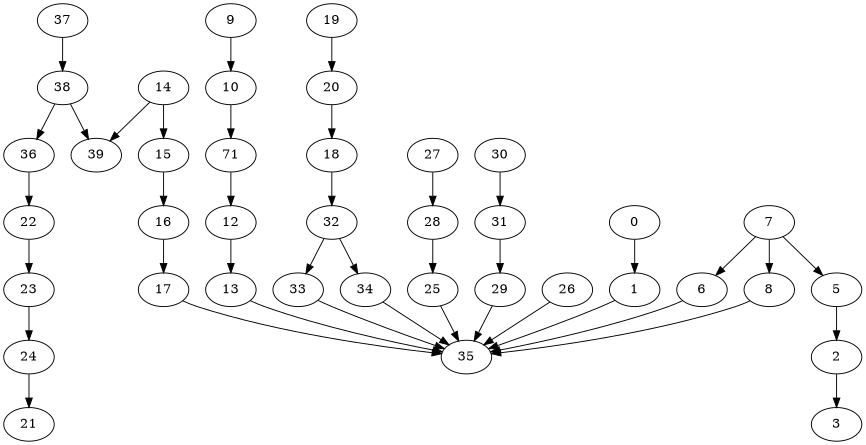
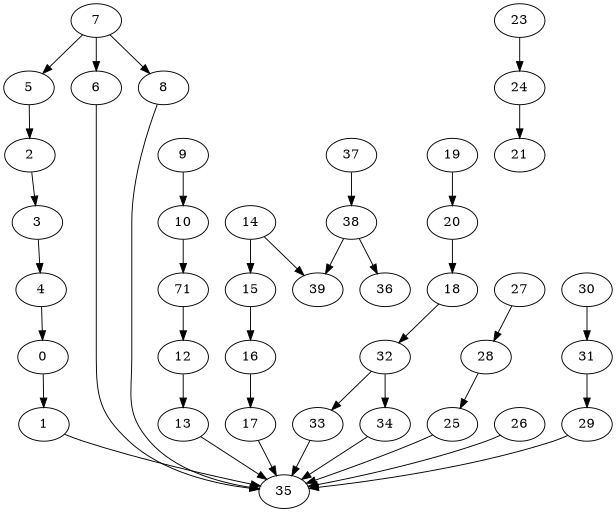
(29, 222) -> none
none -> (41, 290)
